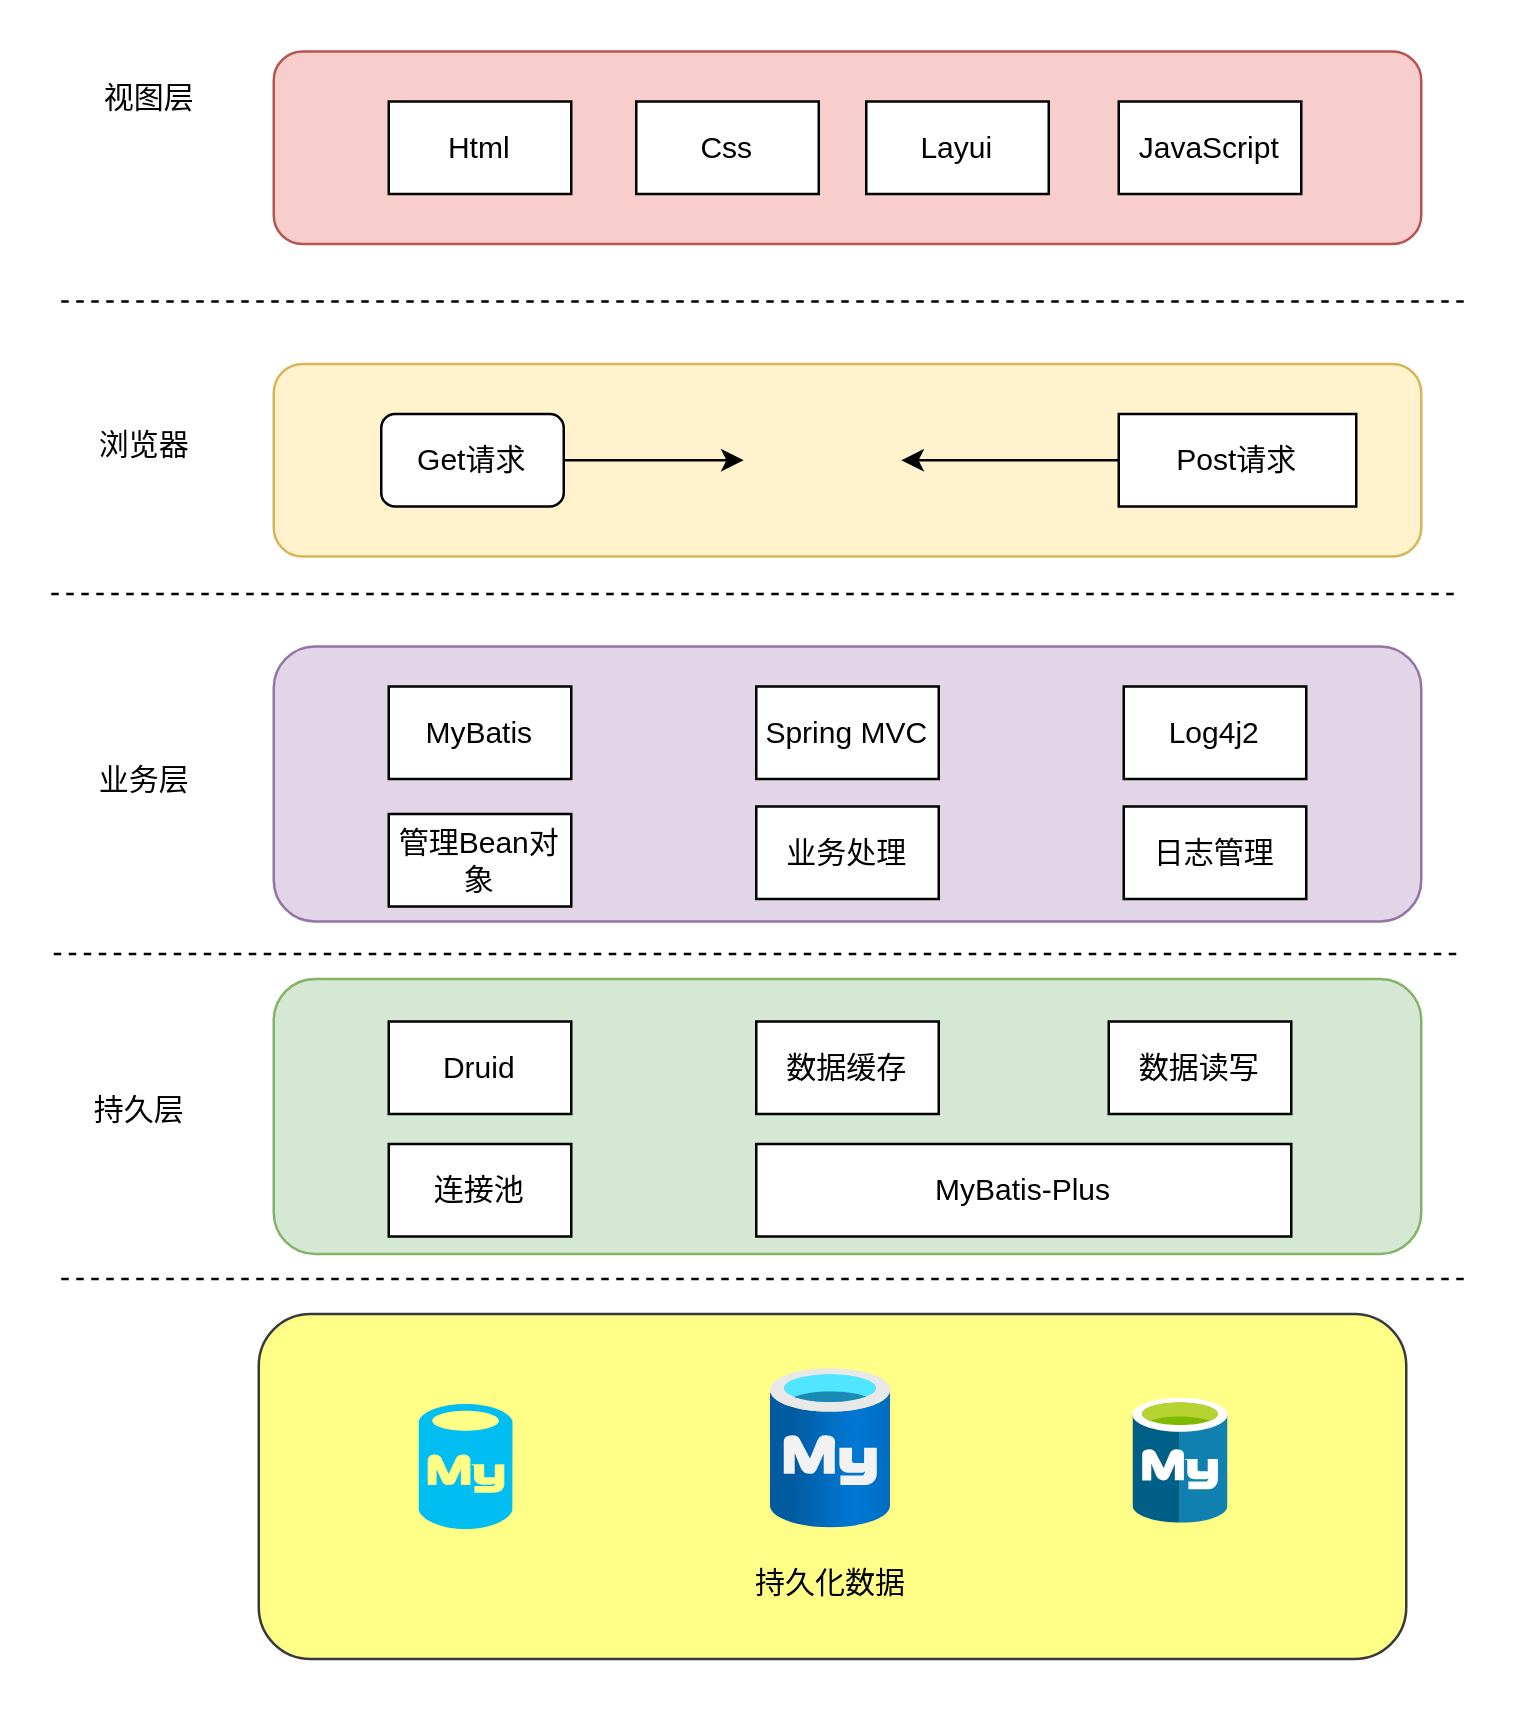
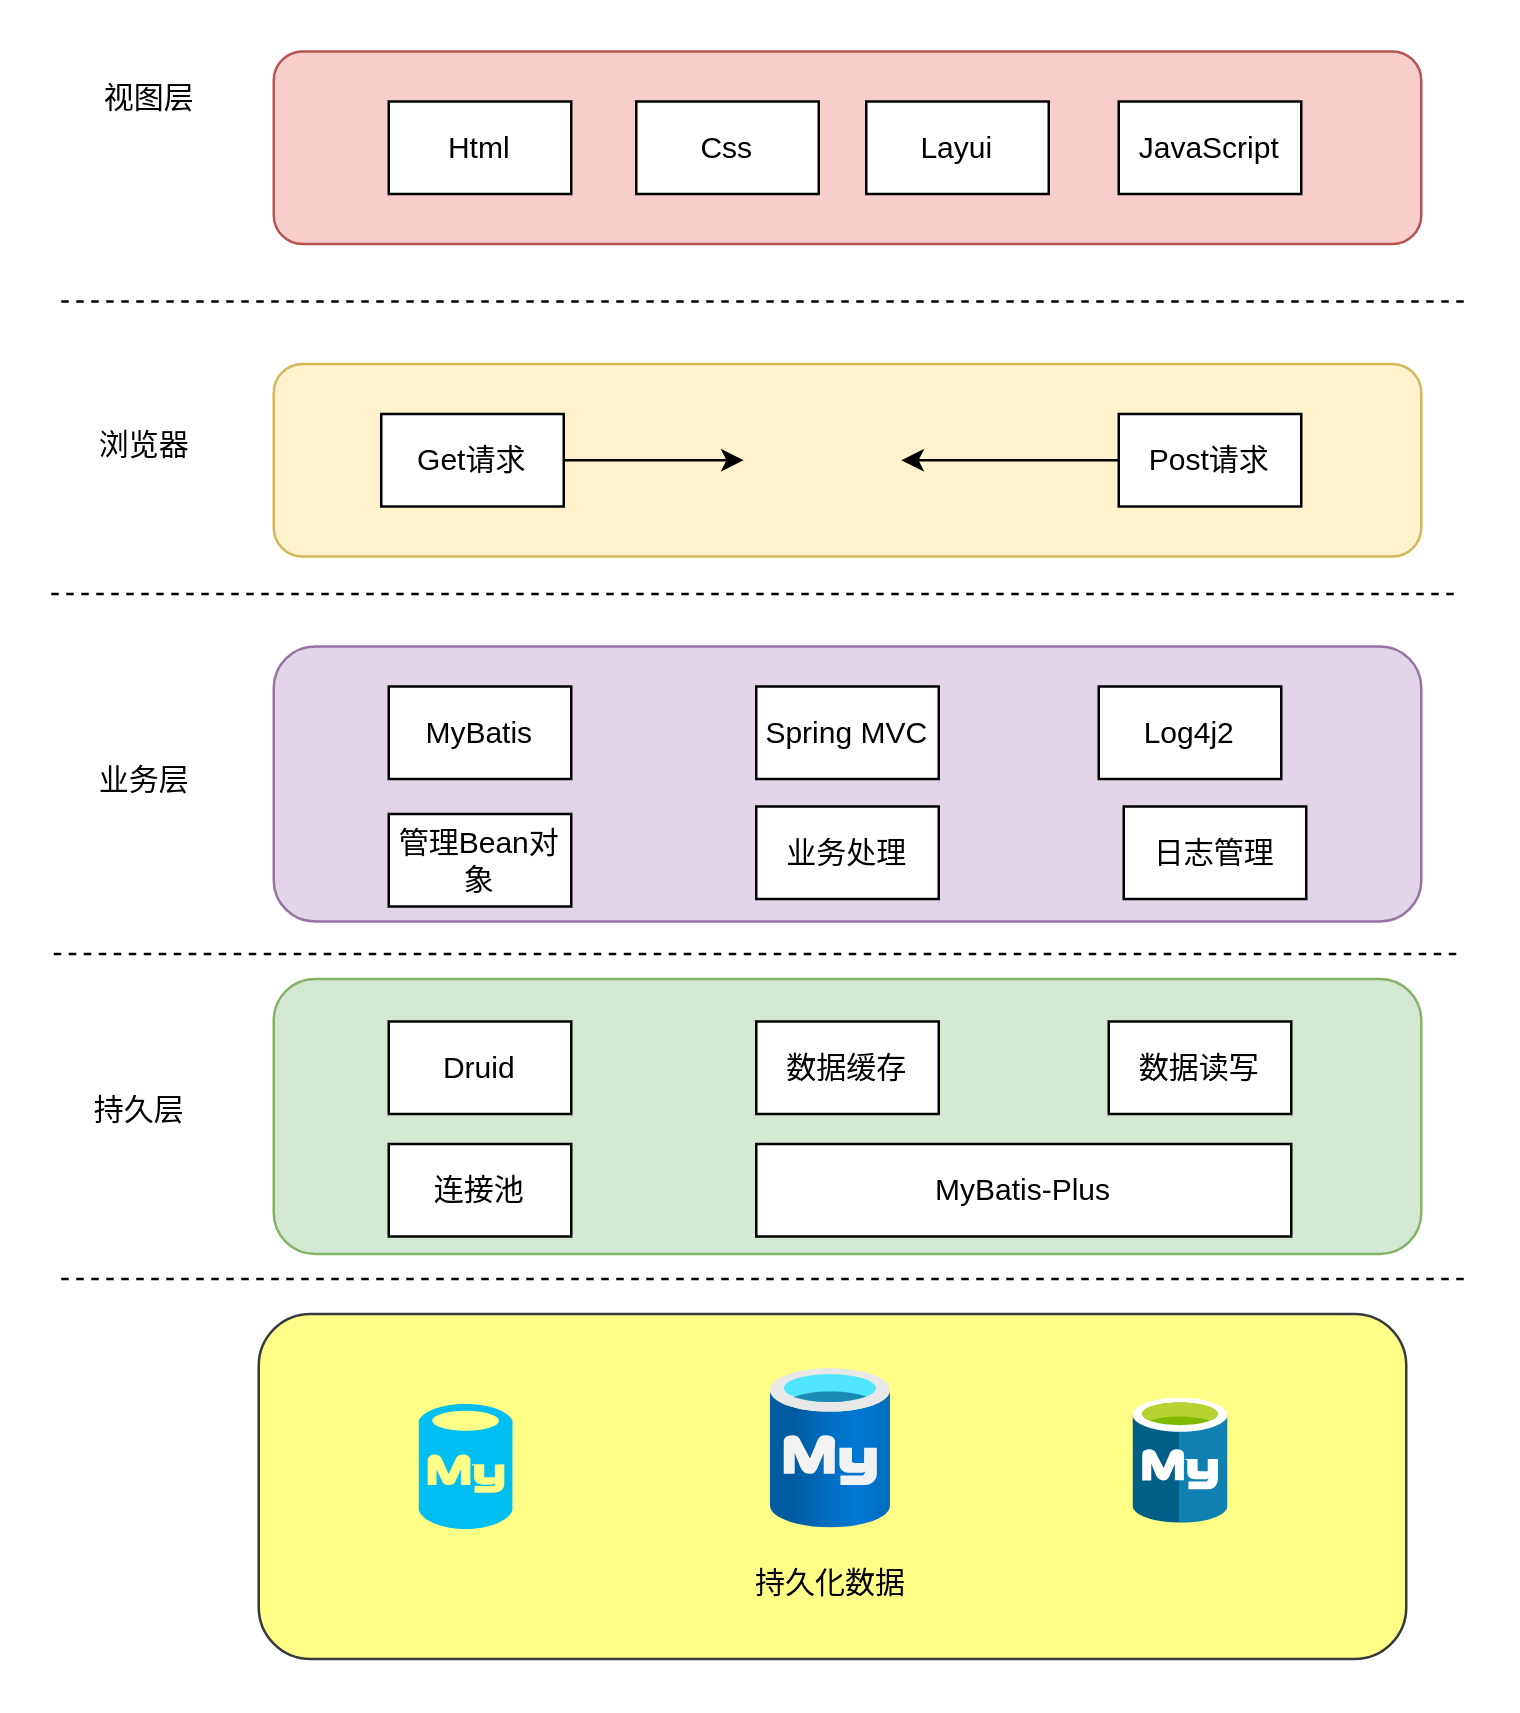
(473, 460) -> (473, 460)
(1238, 460) -> (1210, 460)
(1215, 733) -> (1190, 733)
